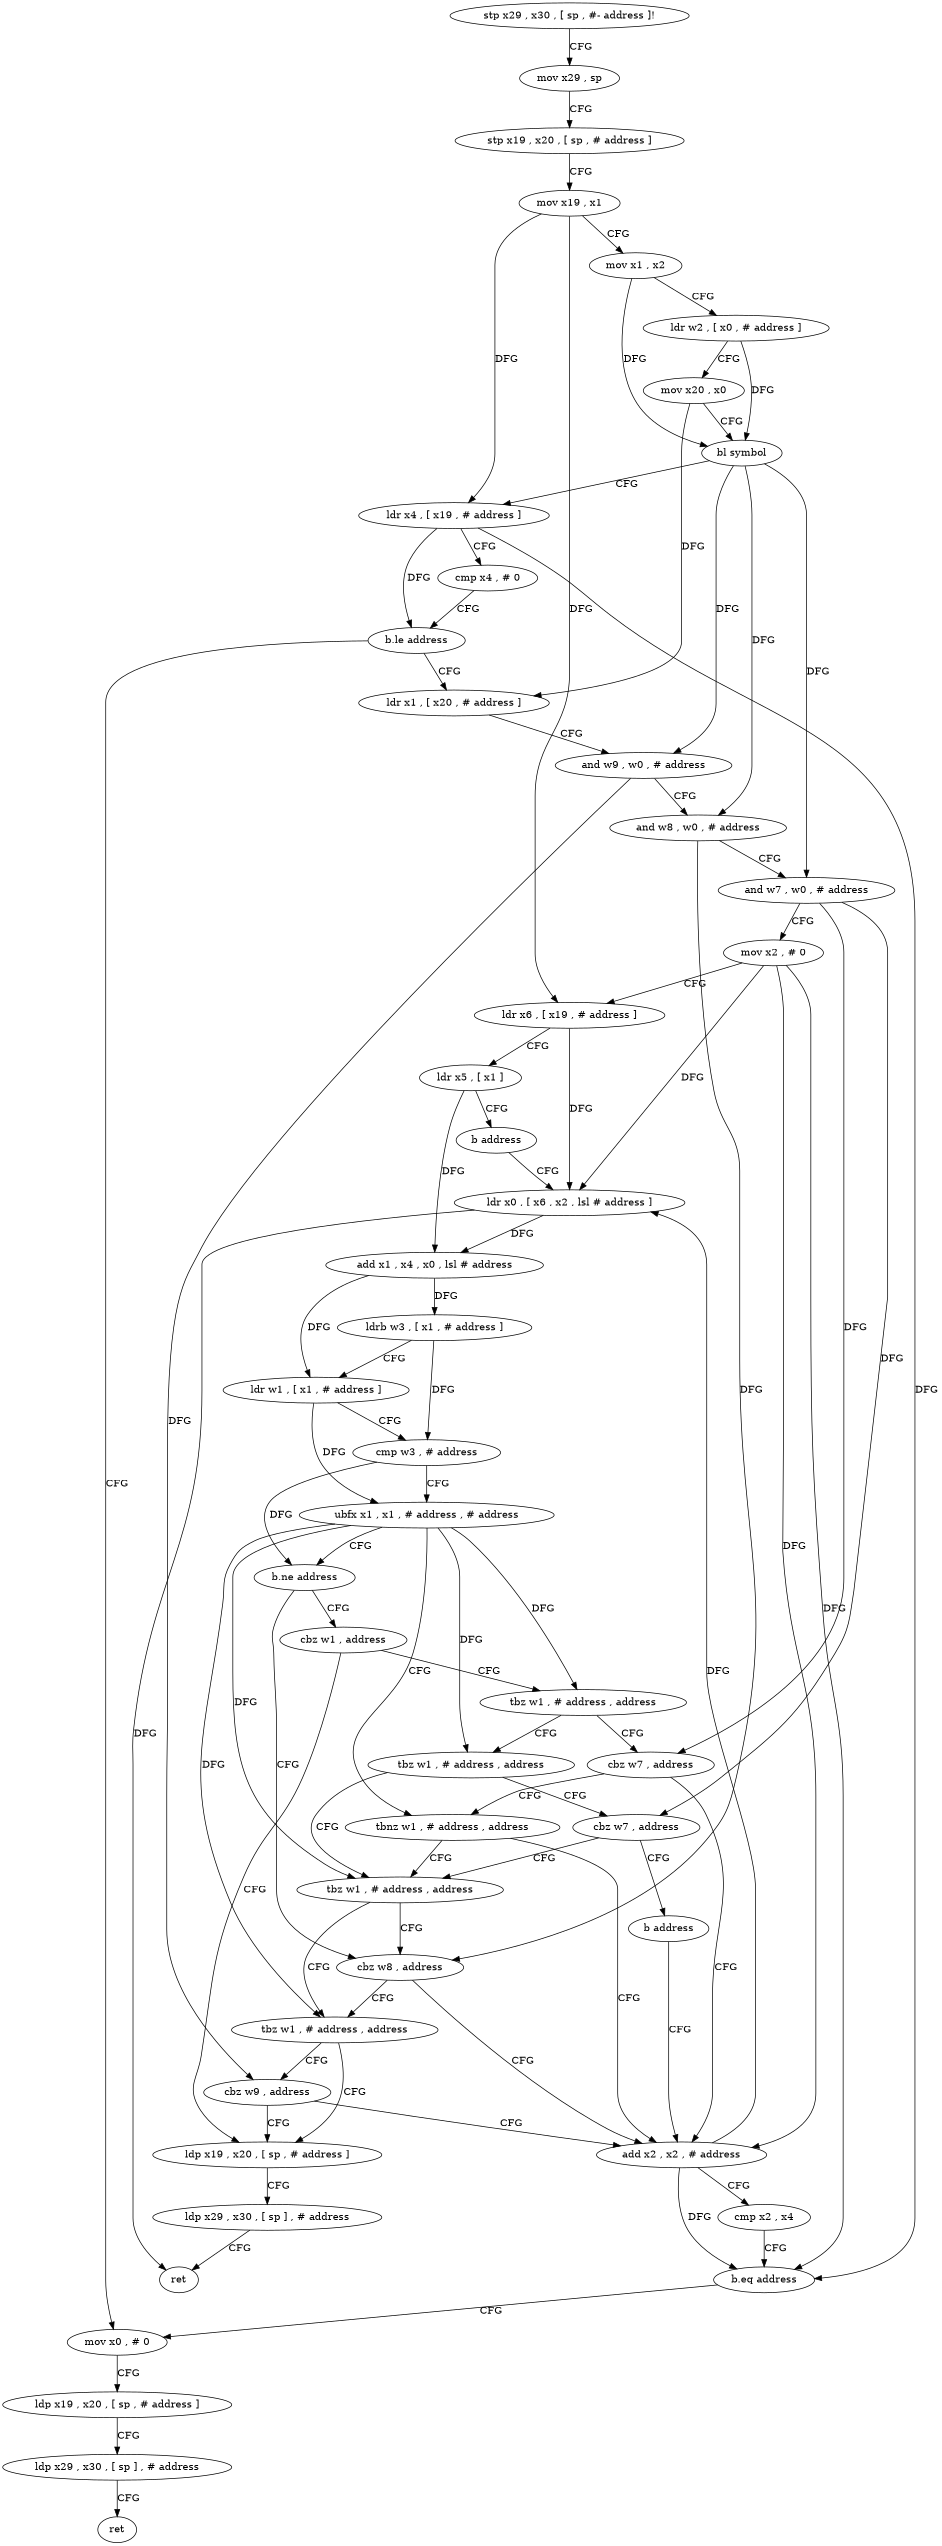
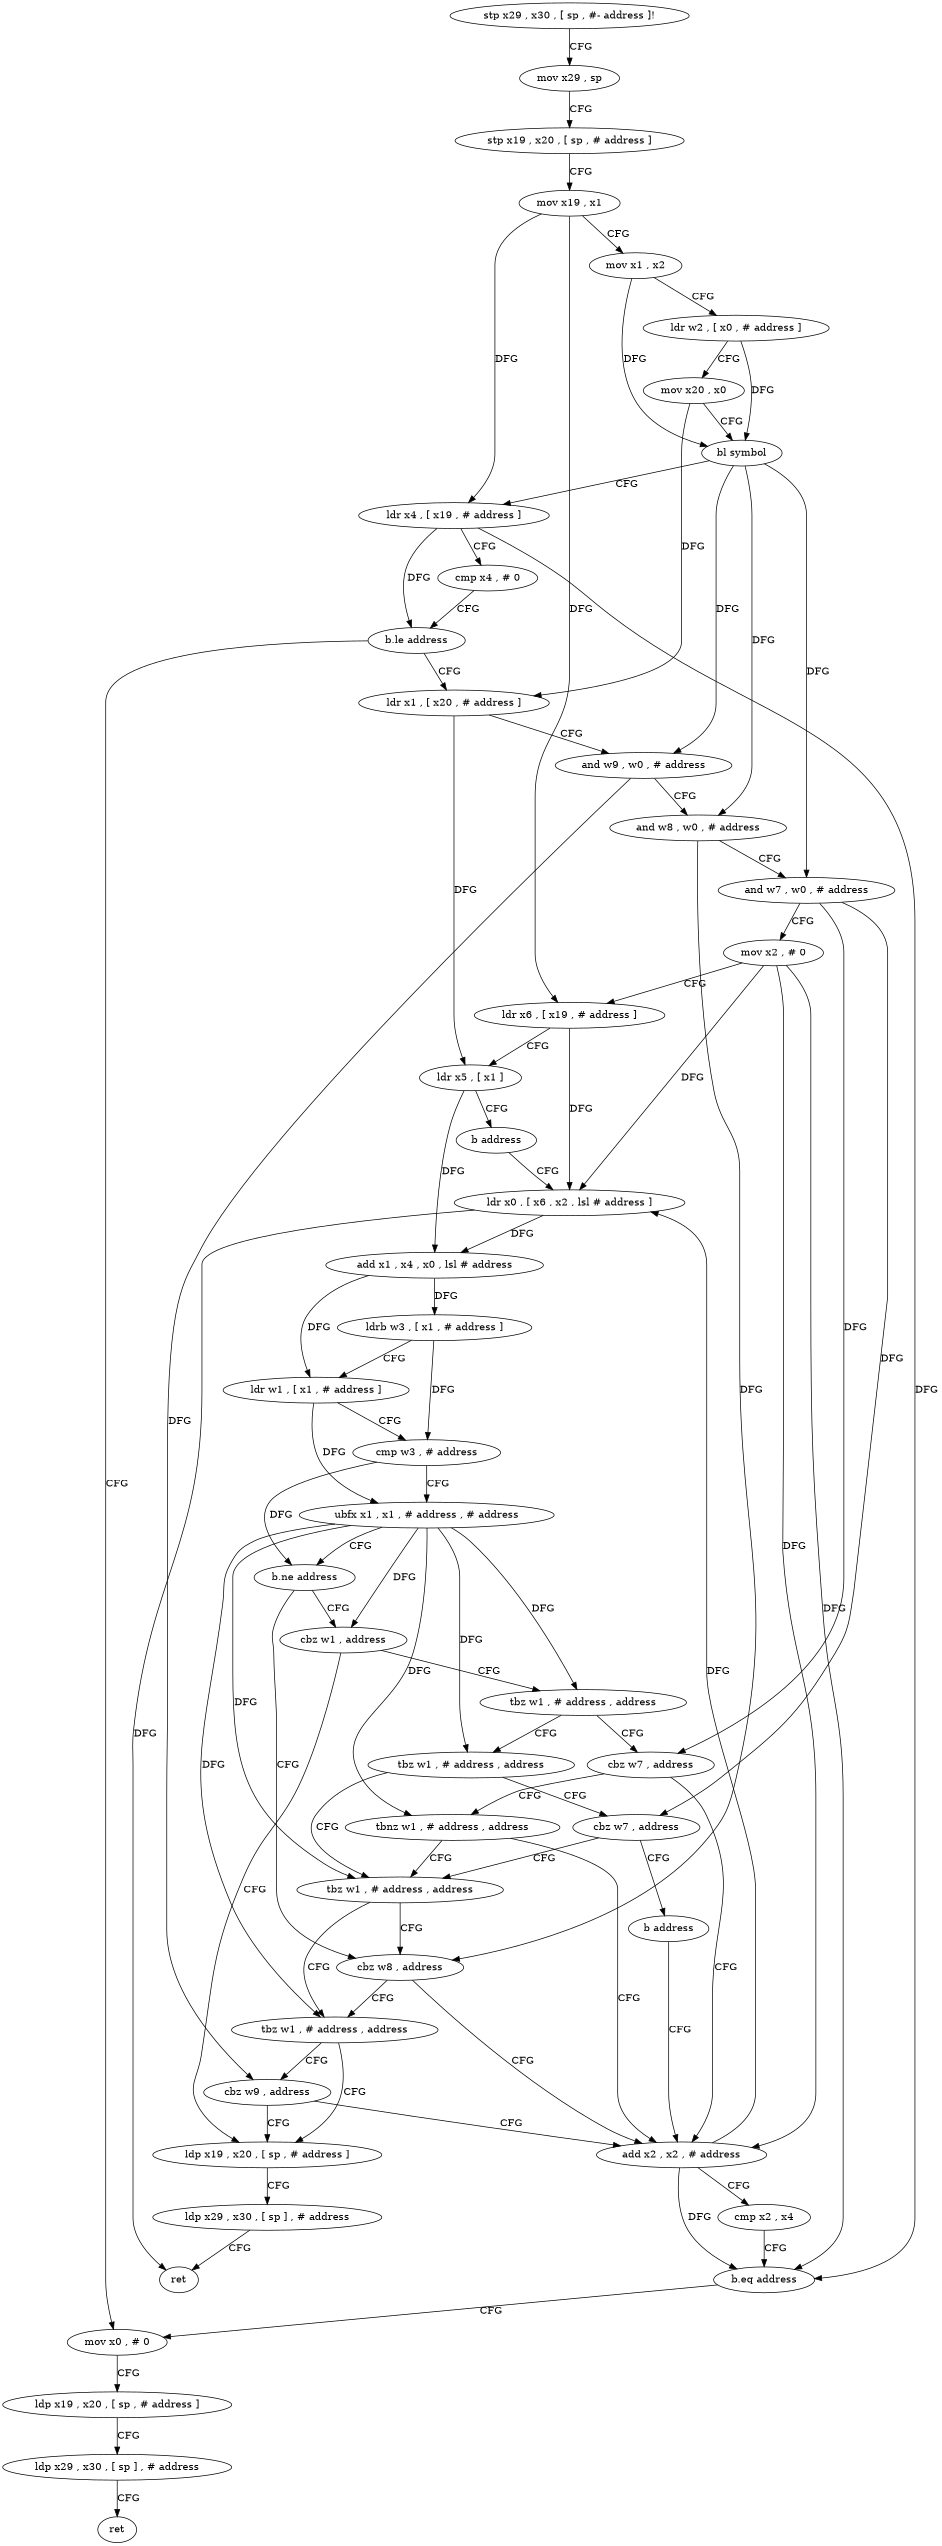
none -> (454, 888)
none -> (386, 1574)
(420, 1671) -> (420, 1671)
